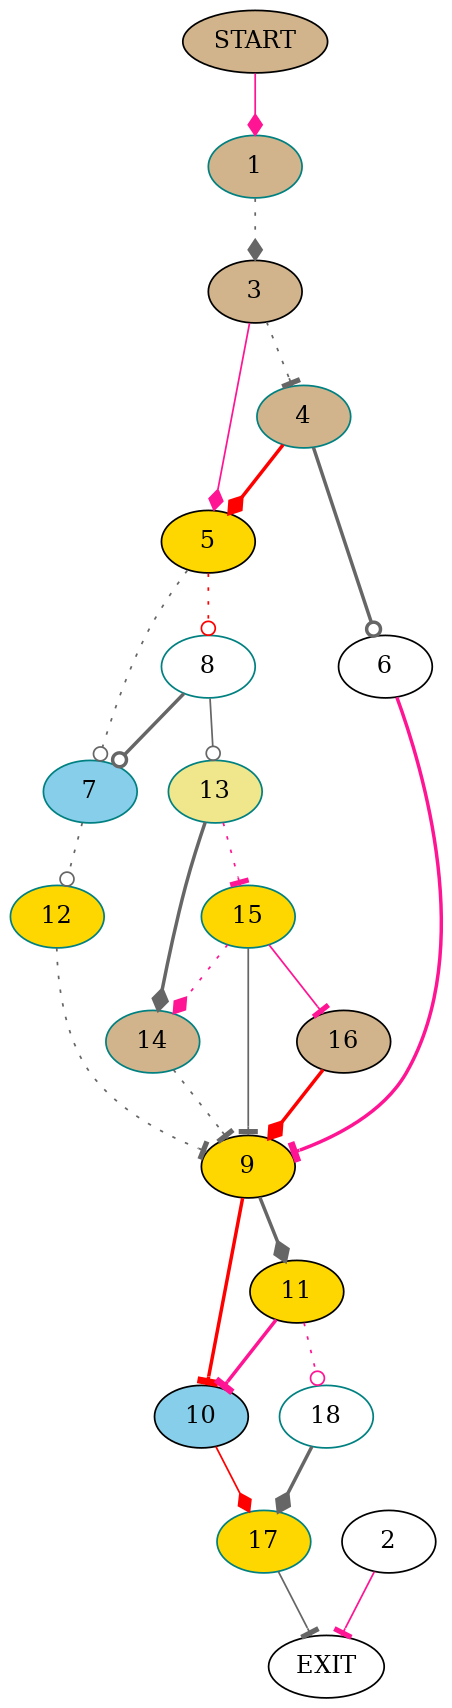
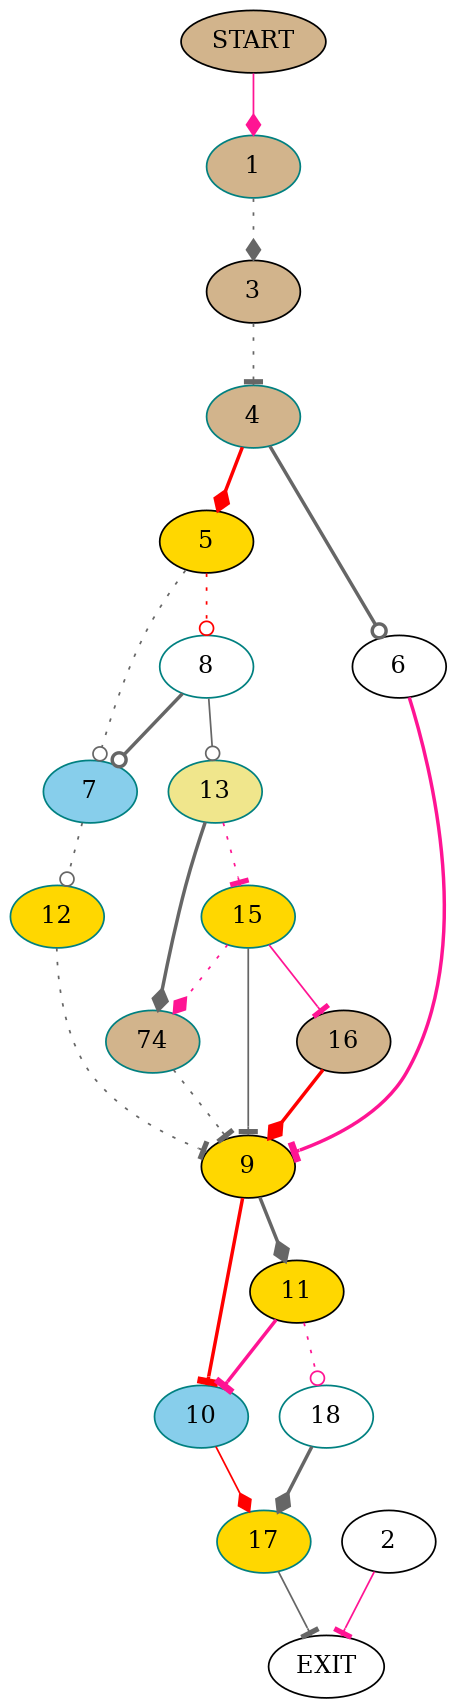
(234, 406) -> none
(153, 1042) -> (153, 1042)
(201, 1417) -> (201, 1417)
